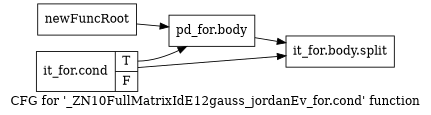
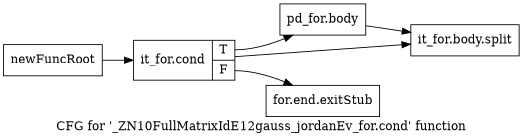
(148, 25) -> (113, 60)
none -> (323, 101)
